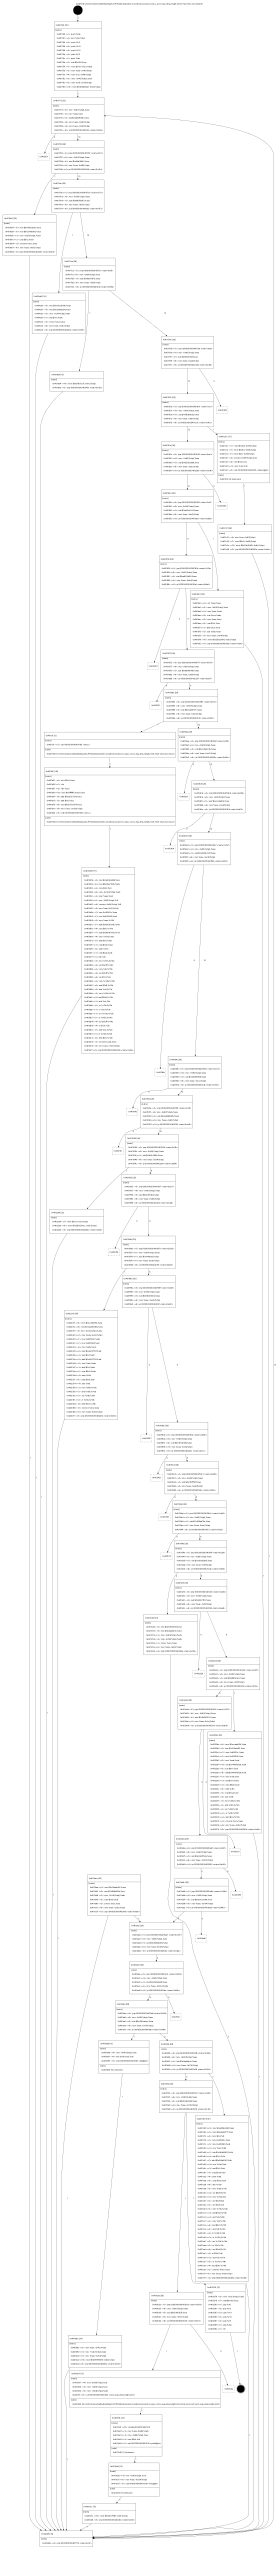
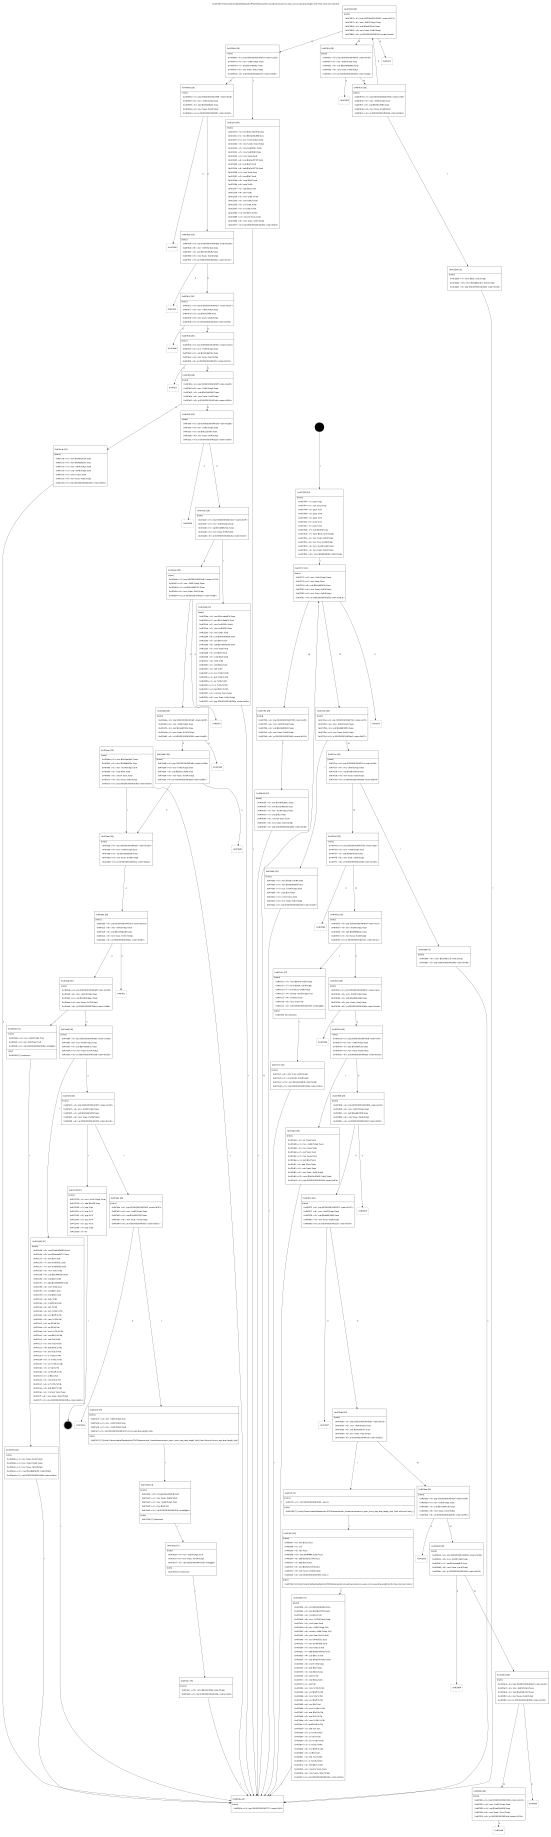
(78, 176) -> (331, 654)
(181, 1092) -> (358, 41)
